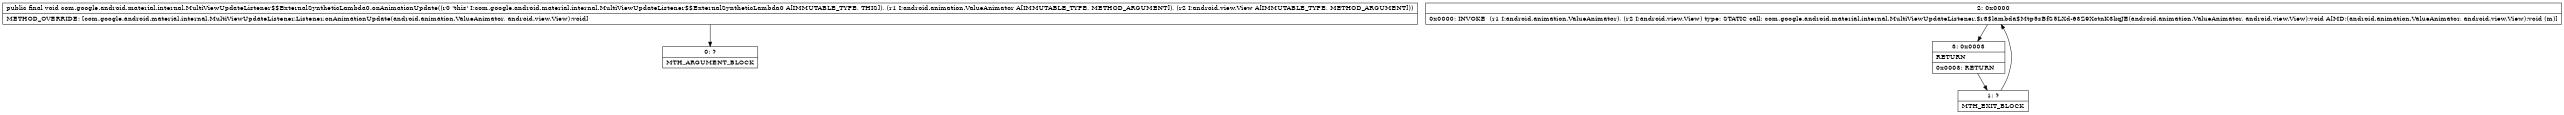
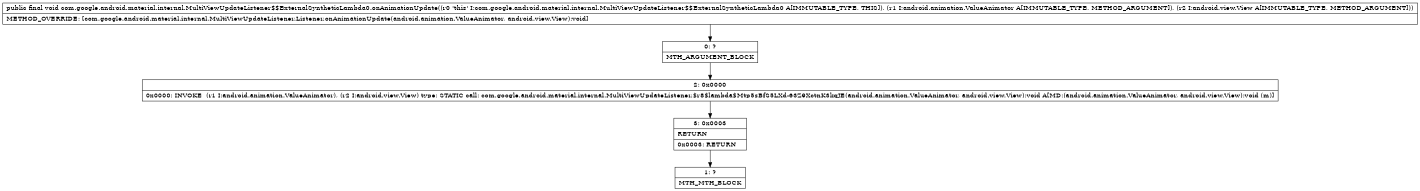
(2012, 60) -> (710, 69)
(1993, 106) -> (710, 183)
